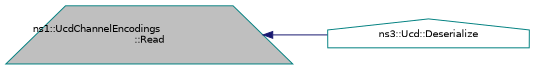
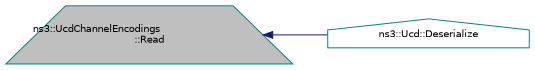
(149, 35) -> (149, 35)
